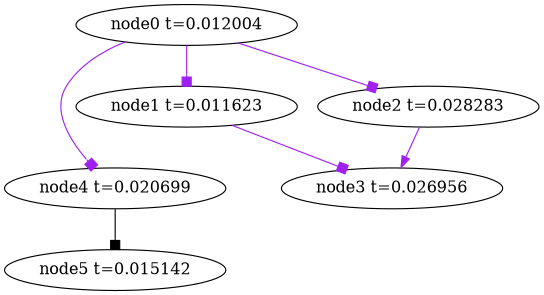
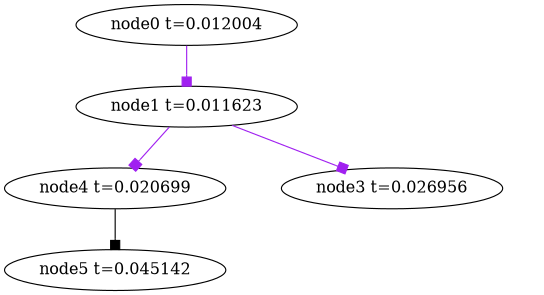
(65, 89) -> (155, 143)
(428, 107) -> none
(115, 270) -> (115, 270)
